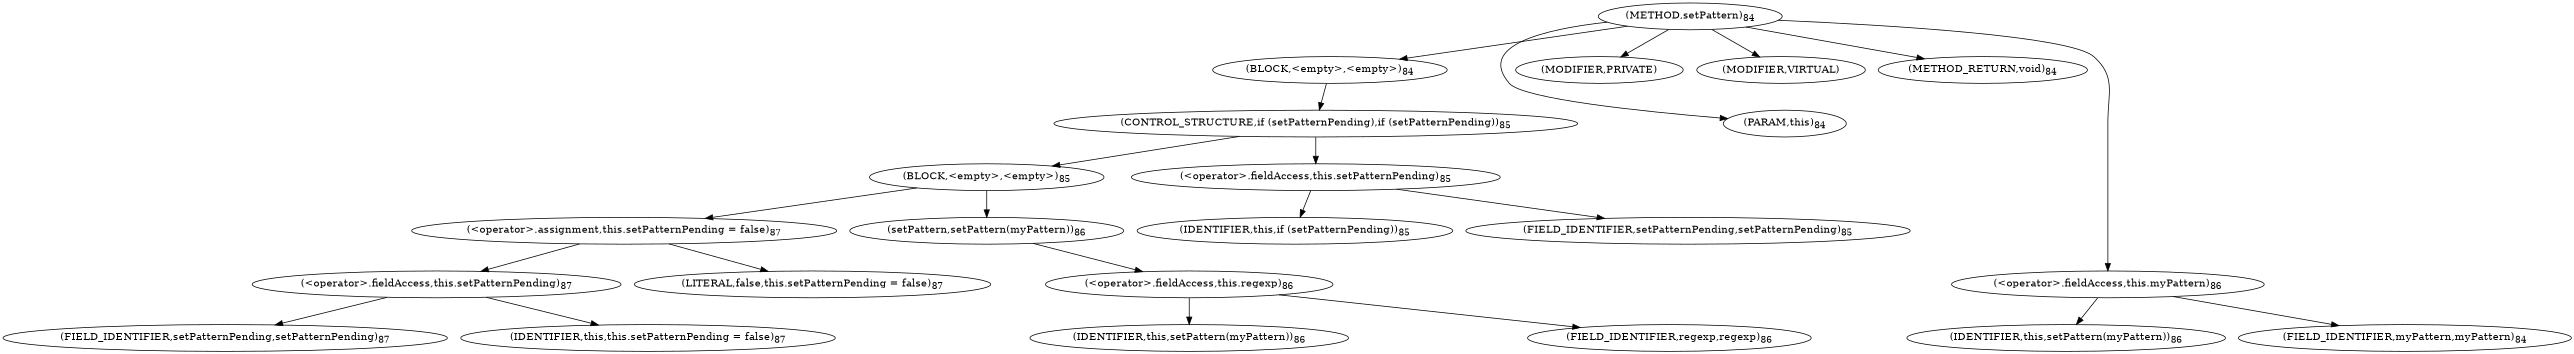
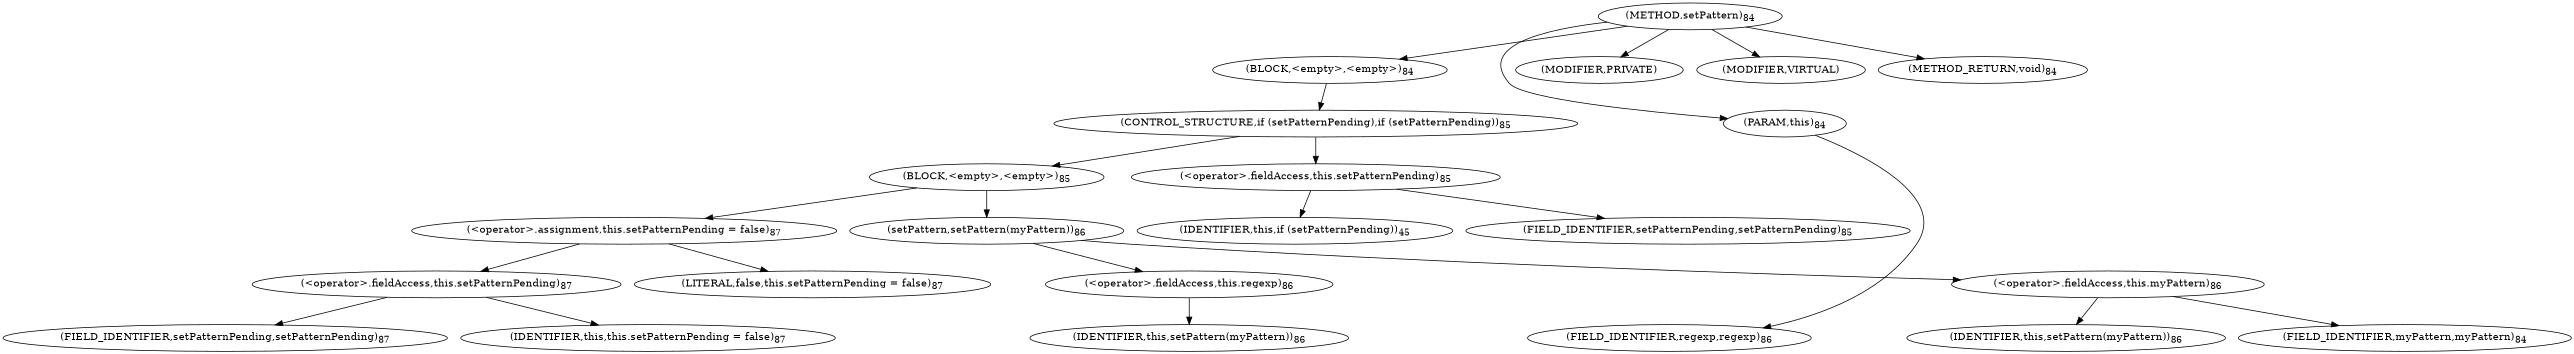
(2043, 42) -> (1517, 264)
(1404, 230) -> (1404, 230)
(1426, 311) -> (1916, 245)
